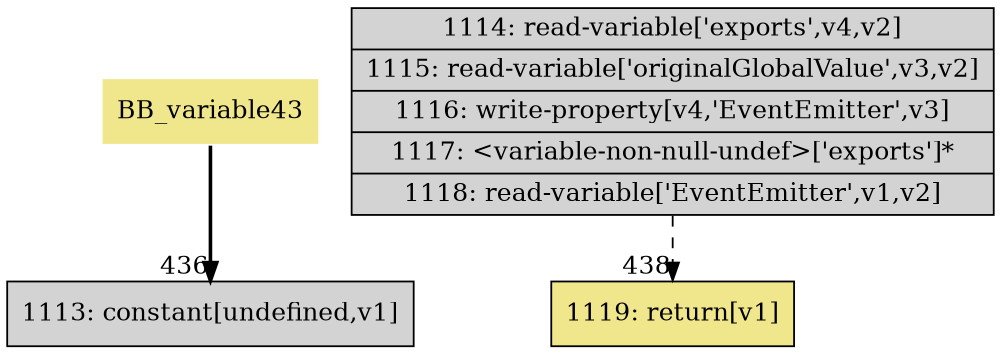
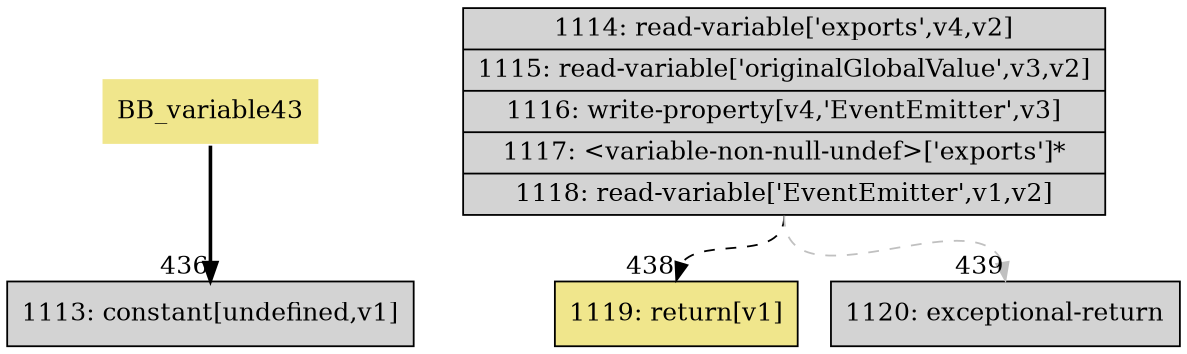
none -> (1005, 314)
